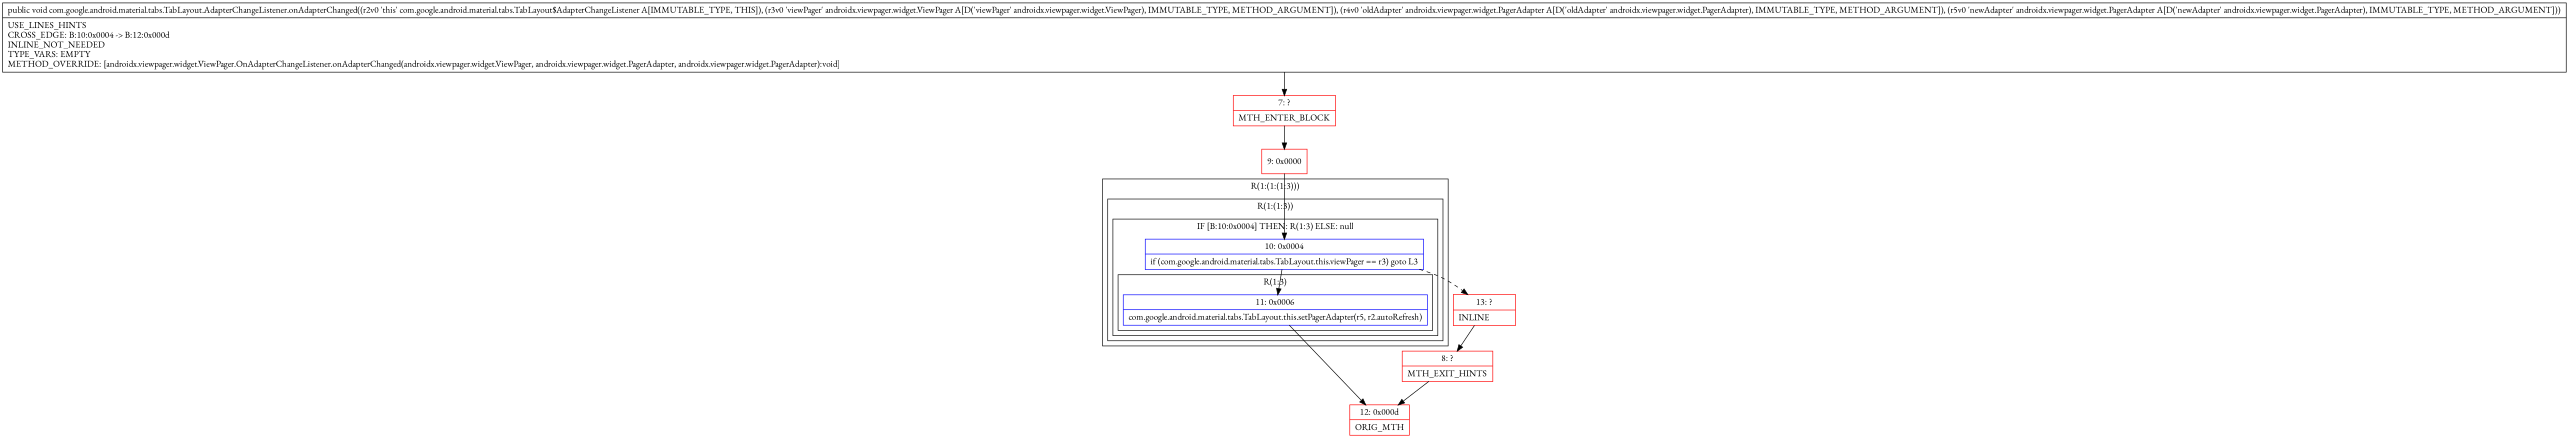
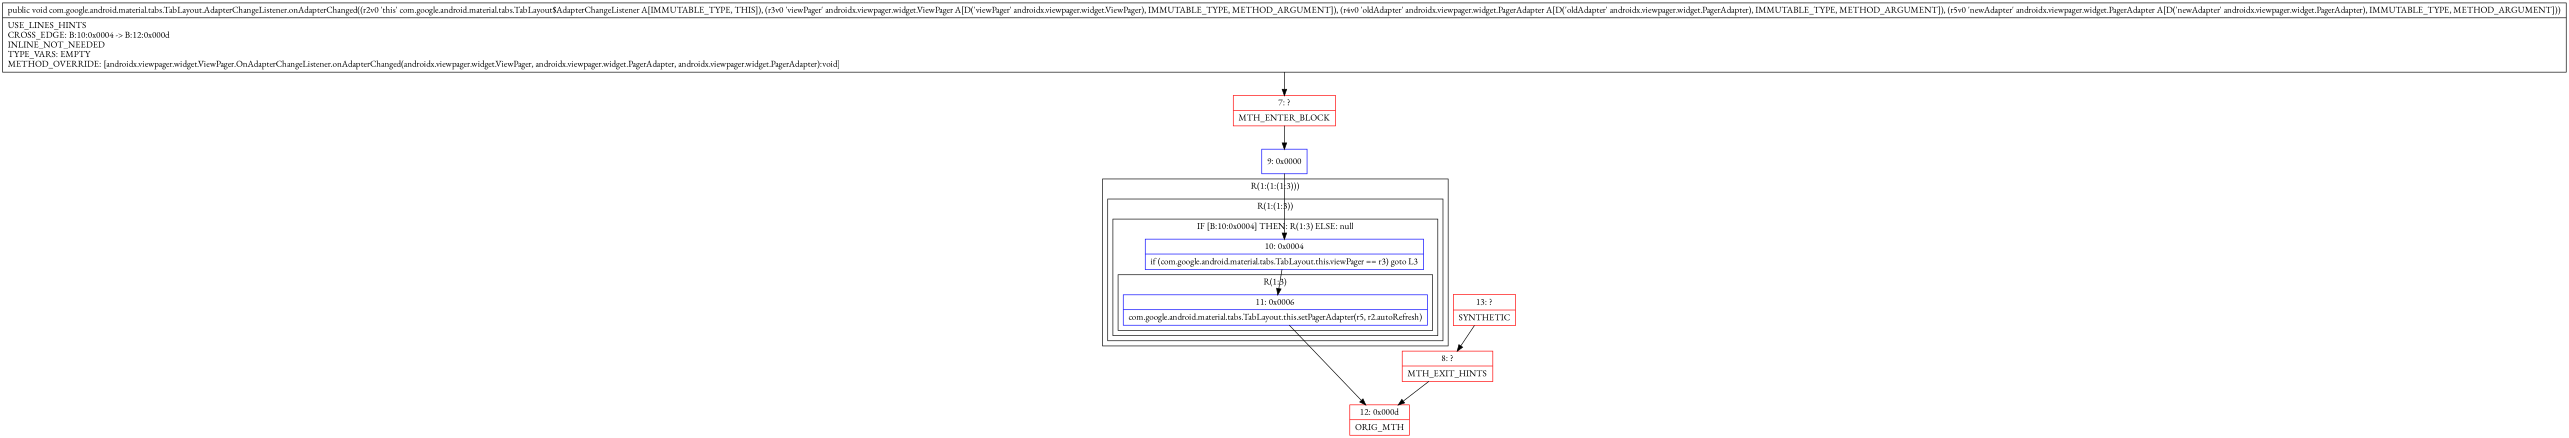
(1284, 161) -> (1284, 161)
(1452, 284) -> none
(1474, 317) -> (1484, 317)
